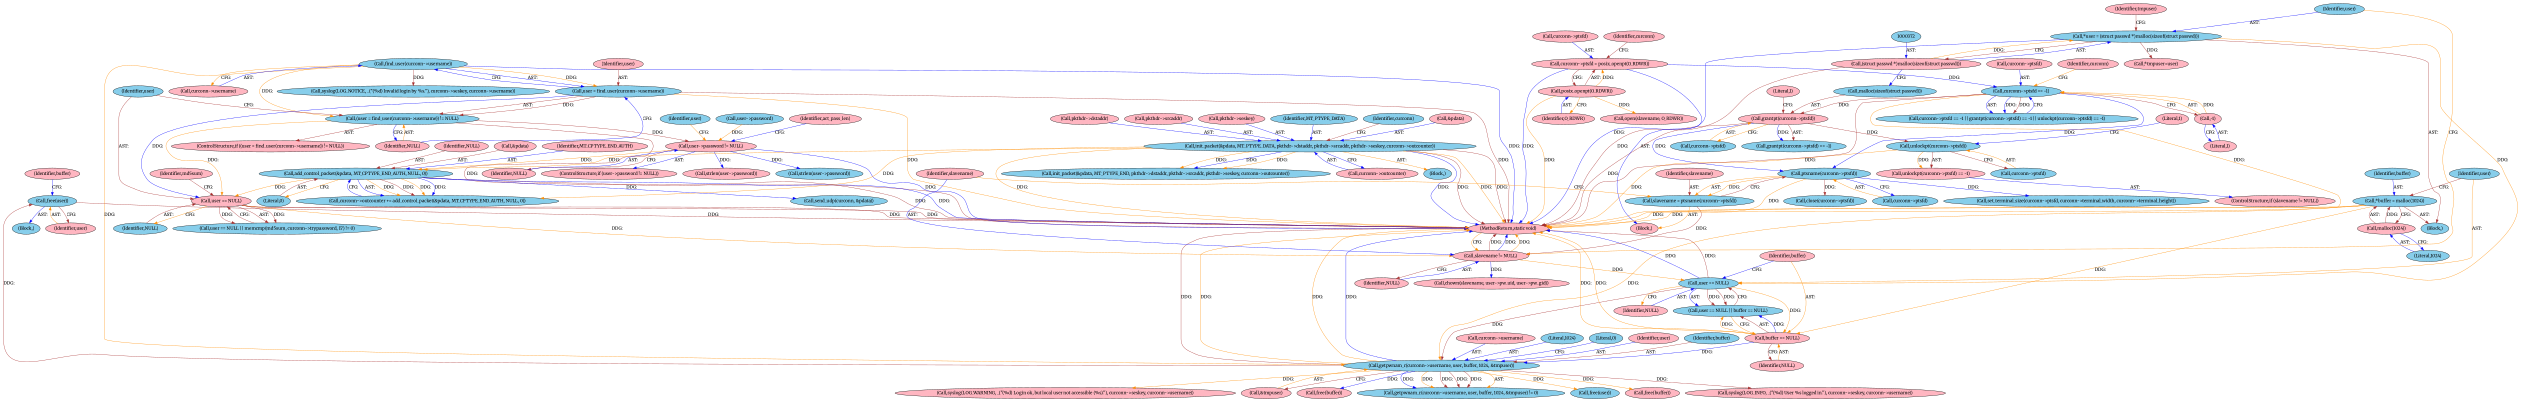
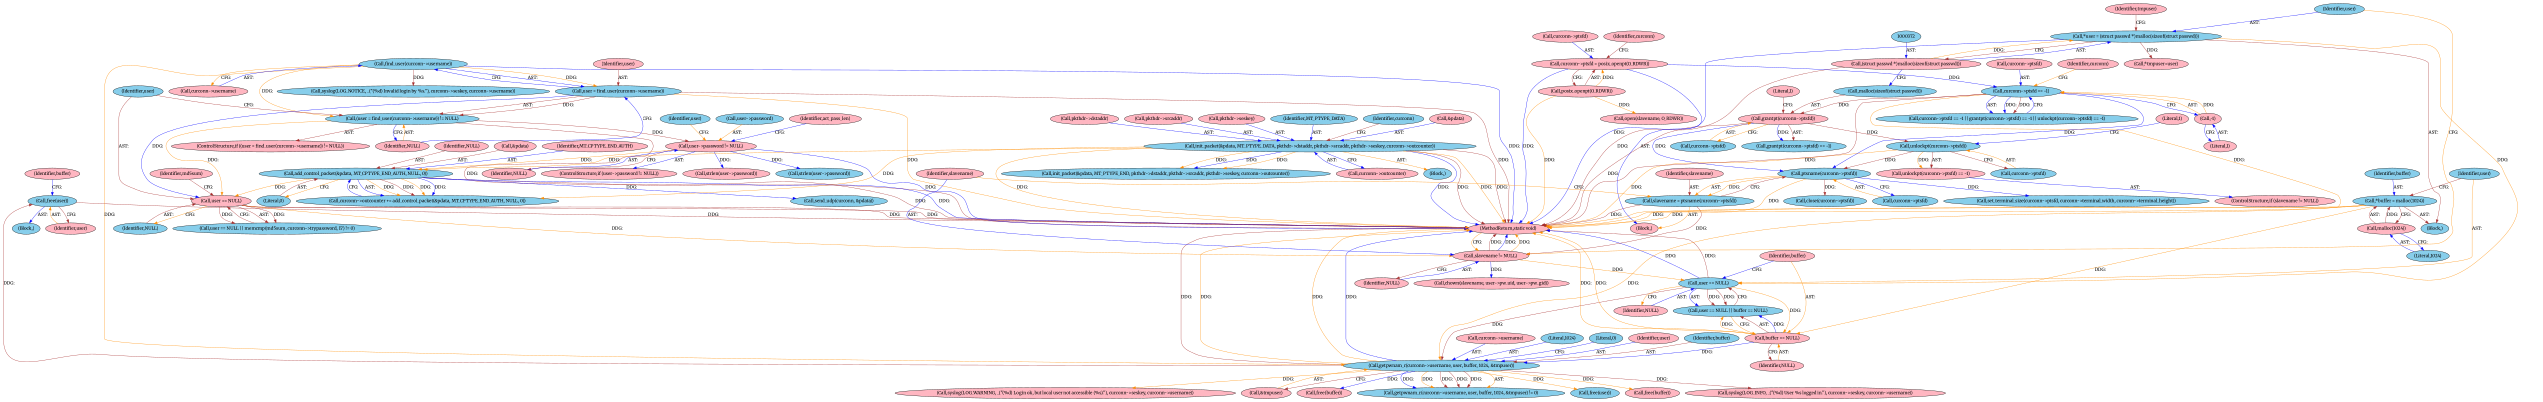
(2128, 99) -> (2128, 99)
(1563, 119) -> none
(738, 133) -> (738, 133)
none -> (1880, 160)
none -> (1595, 219)
